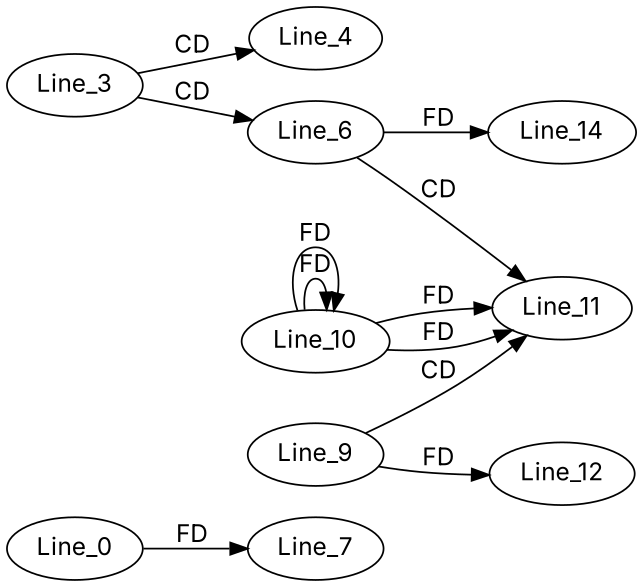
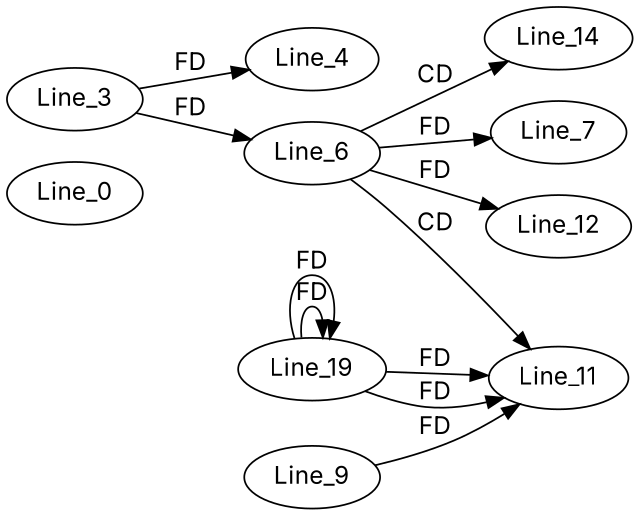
(192, 46) -> (191, 64)
(192, 93) -> (191, 109)
(439, 119) -> (435, 76)
(316, 341) -> (312, 369)
(439, 372) -> (435, 428)
(425, 472) -> (425, 187)
(186, 549) -> (426, 144)
